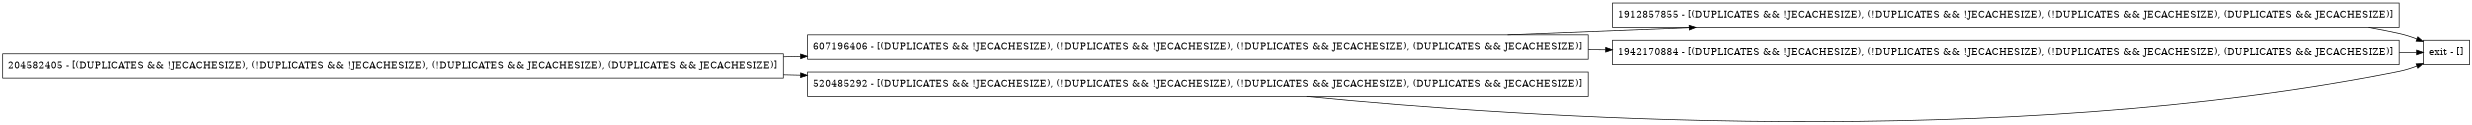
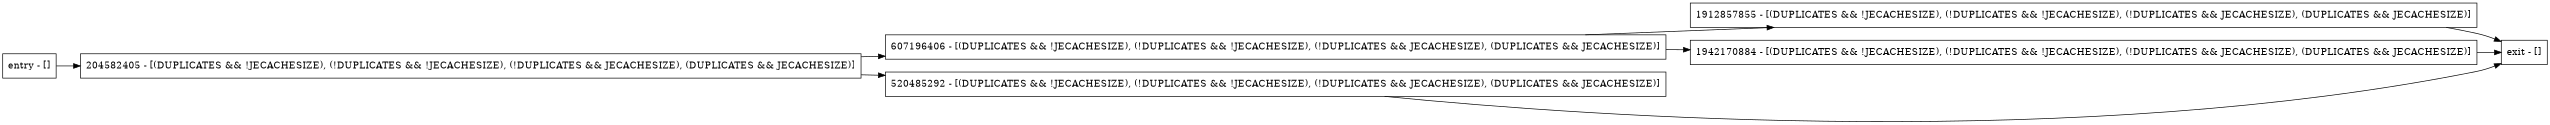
none -> (29, 66)
